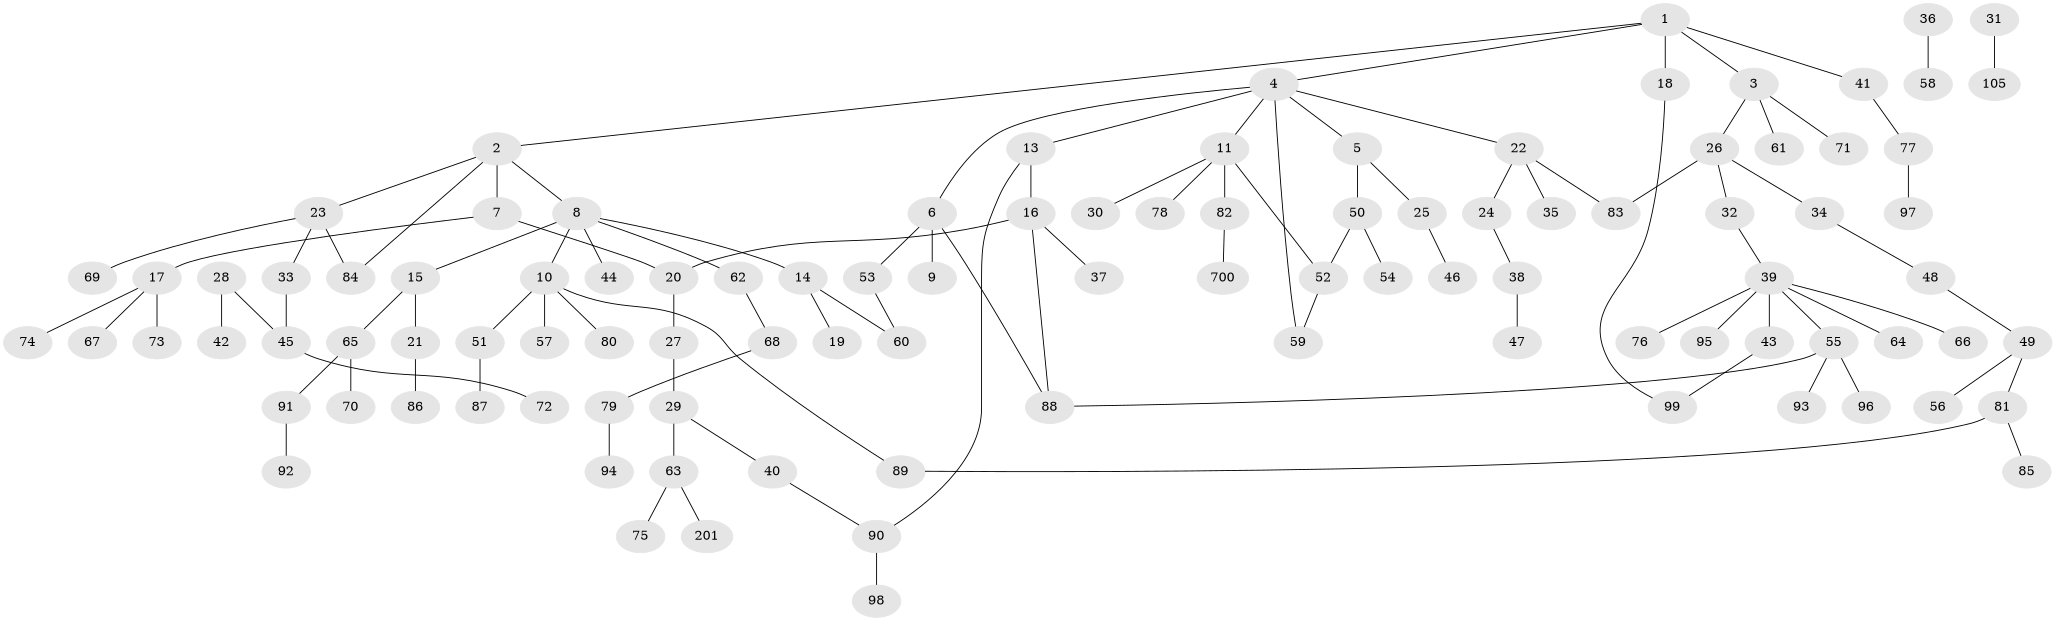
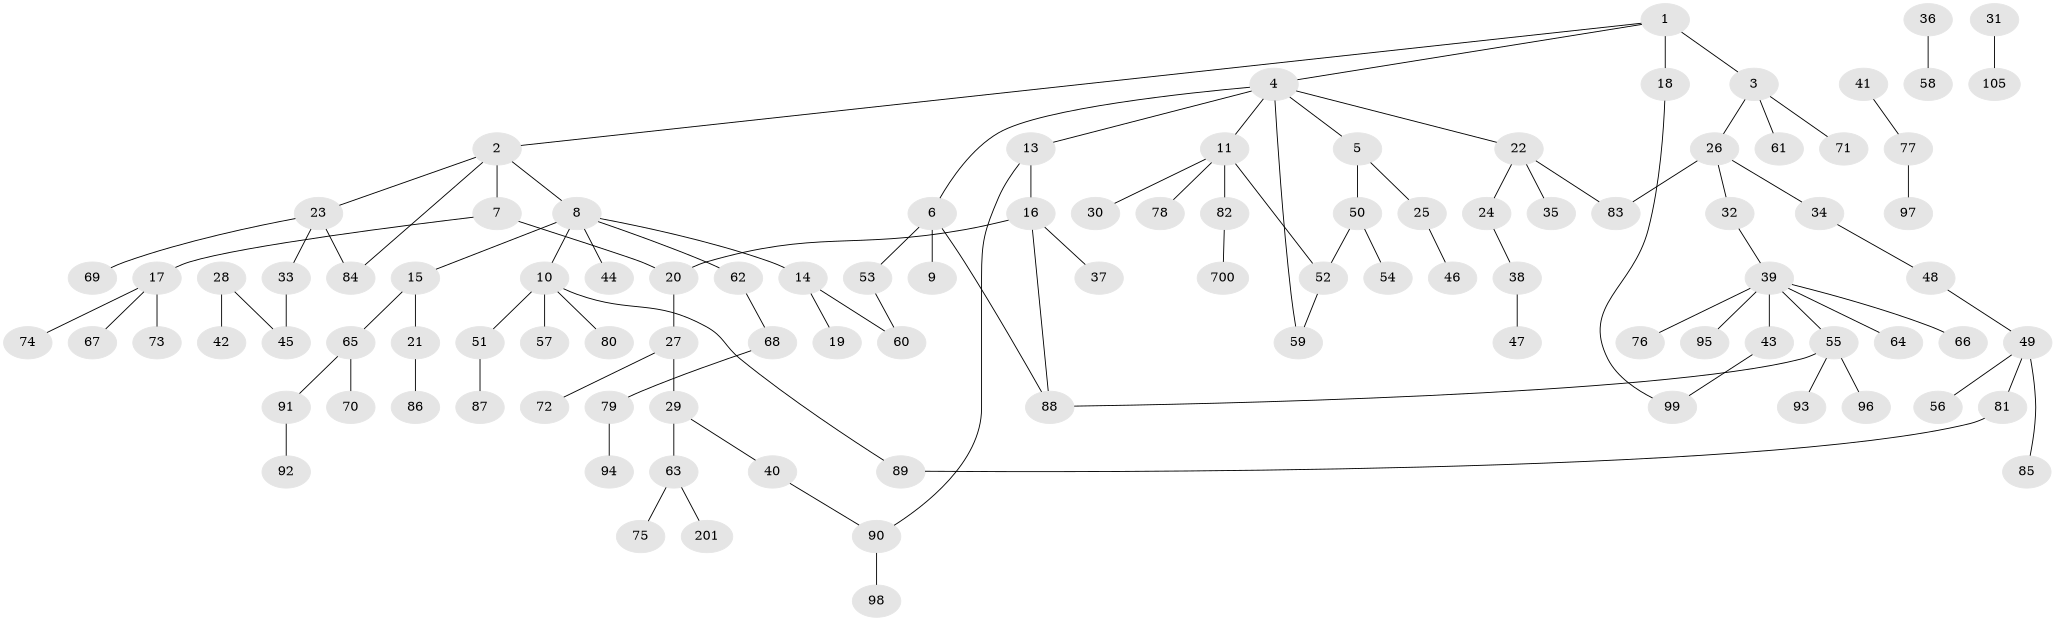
(1764, 52) -> none
(410, 375) -> (609, 375)
(2015, 439) -> (2036, 407)
